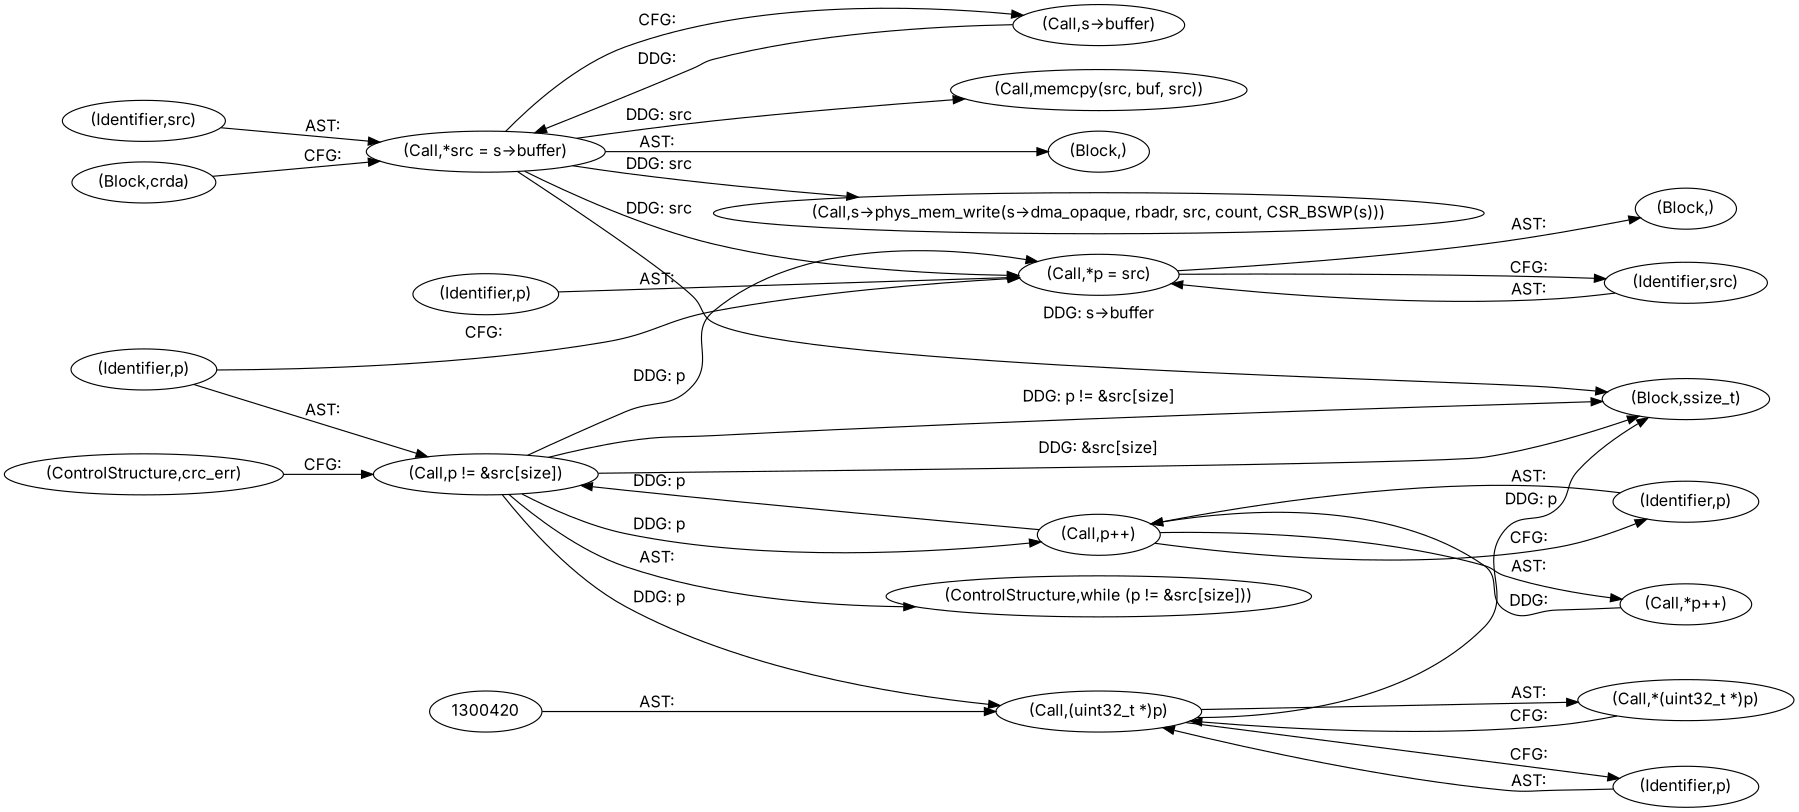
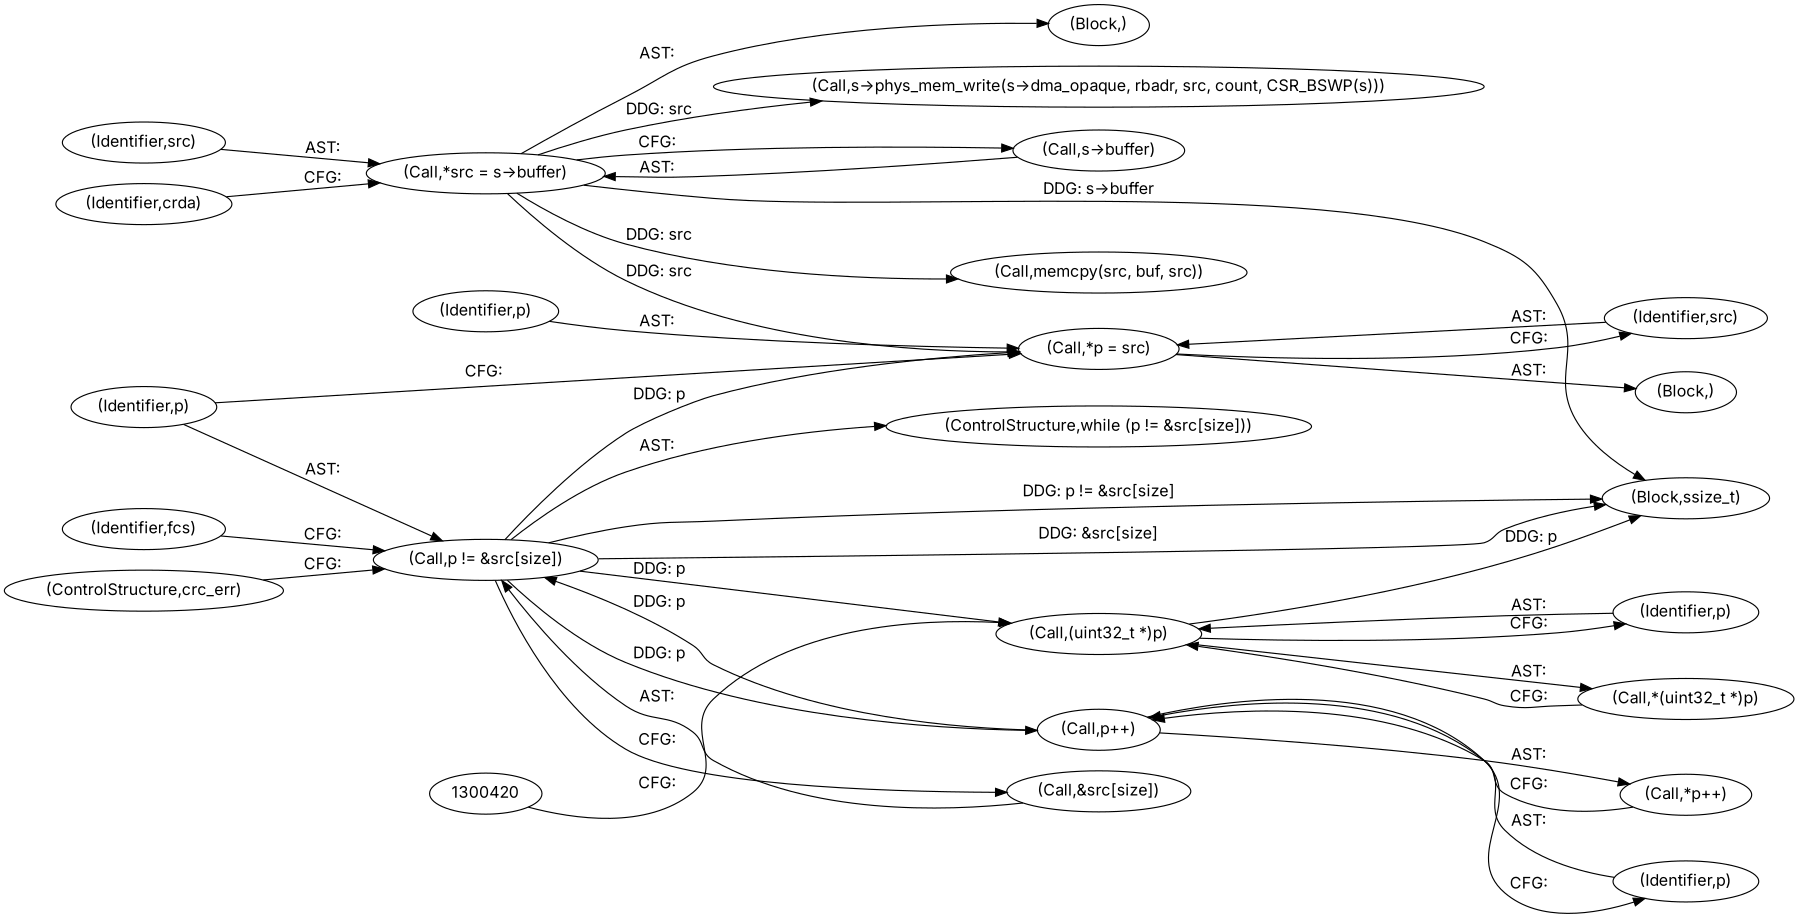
(659, 60) -> (659, 168)
(144, 182) -> (144, 204)
none -> (144, 529)
(1531, 601) -> (1531, 785)
(659, 703) -> (659, 784)
none -> (1099, 791)
